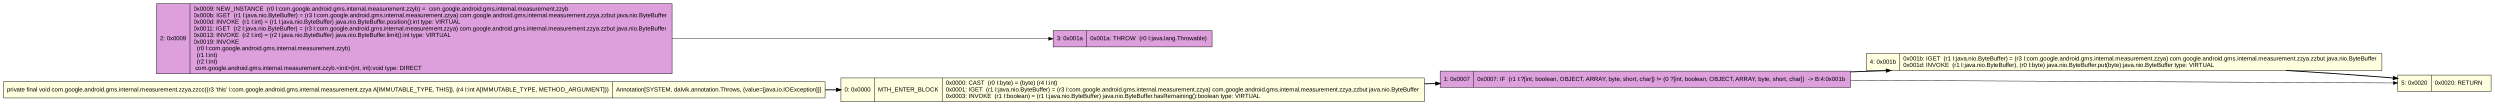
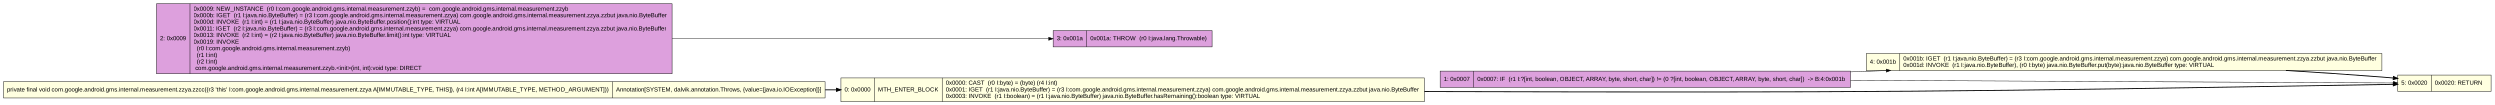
(1868, 71) -> (1868, 71)
(1430, 84) -> (1909, 91)
